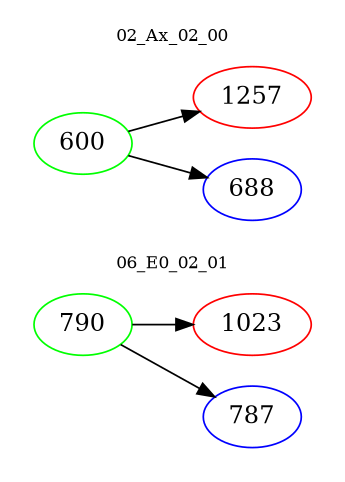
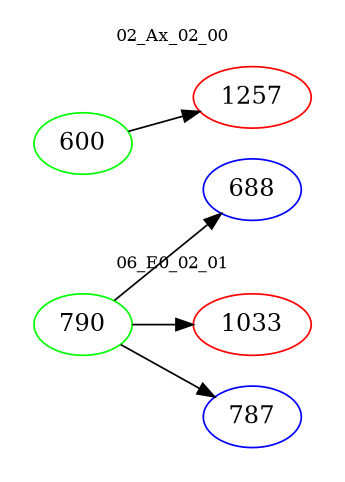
(159, 164) -> (161, 263)
(252, 325) -> (252, 325)
